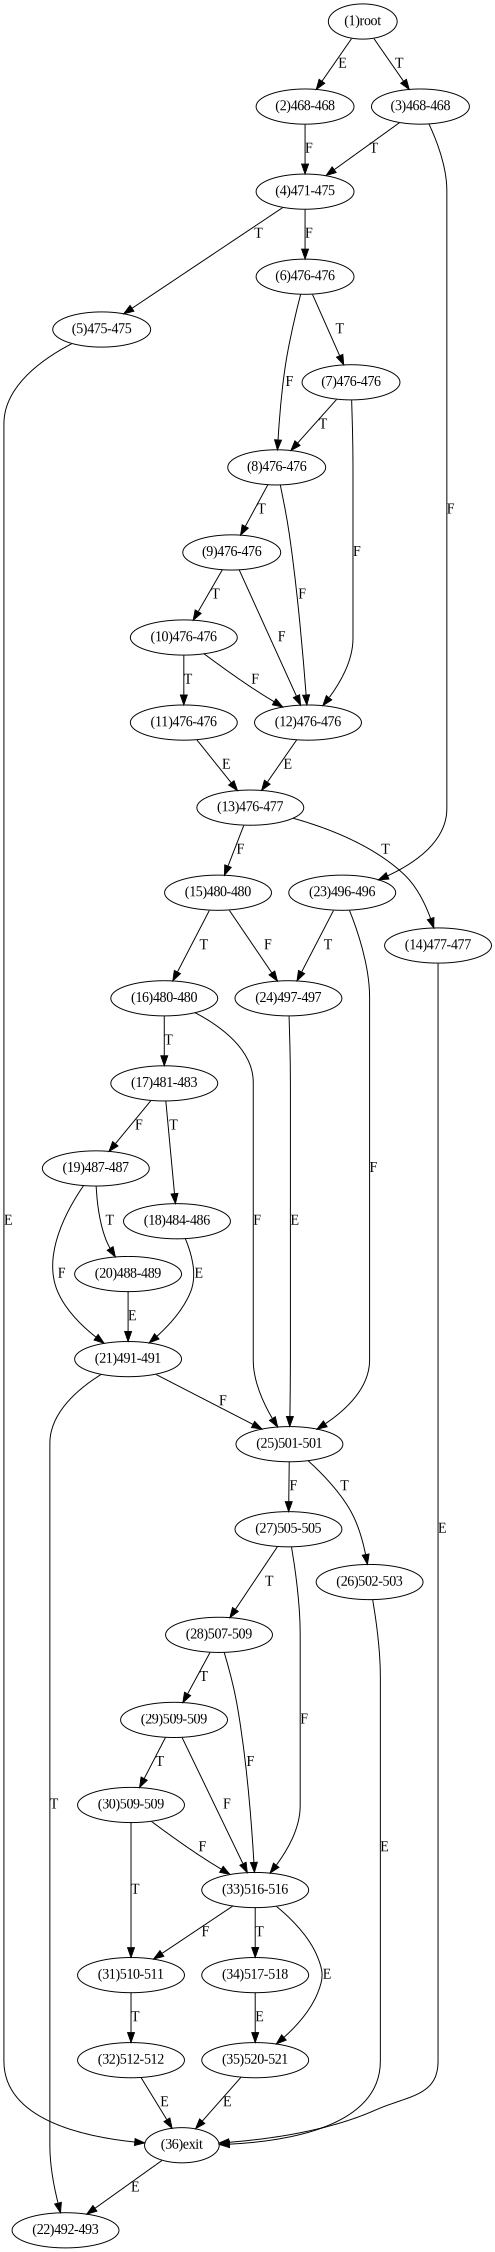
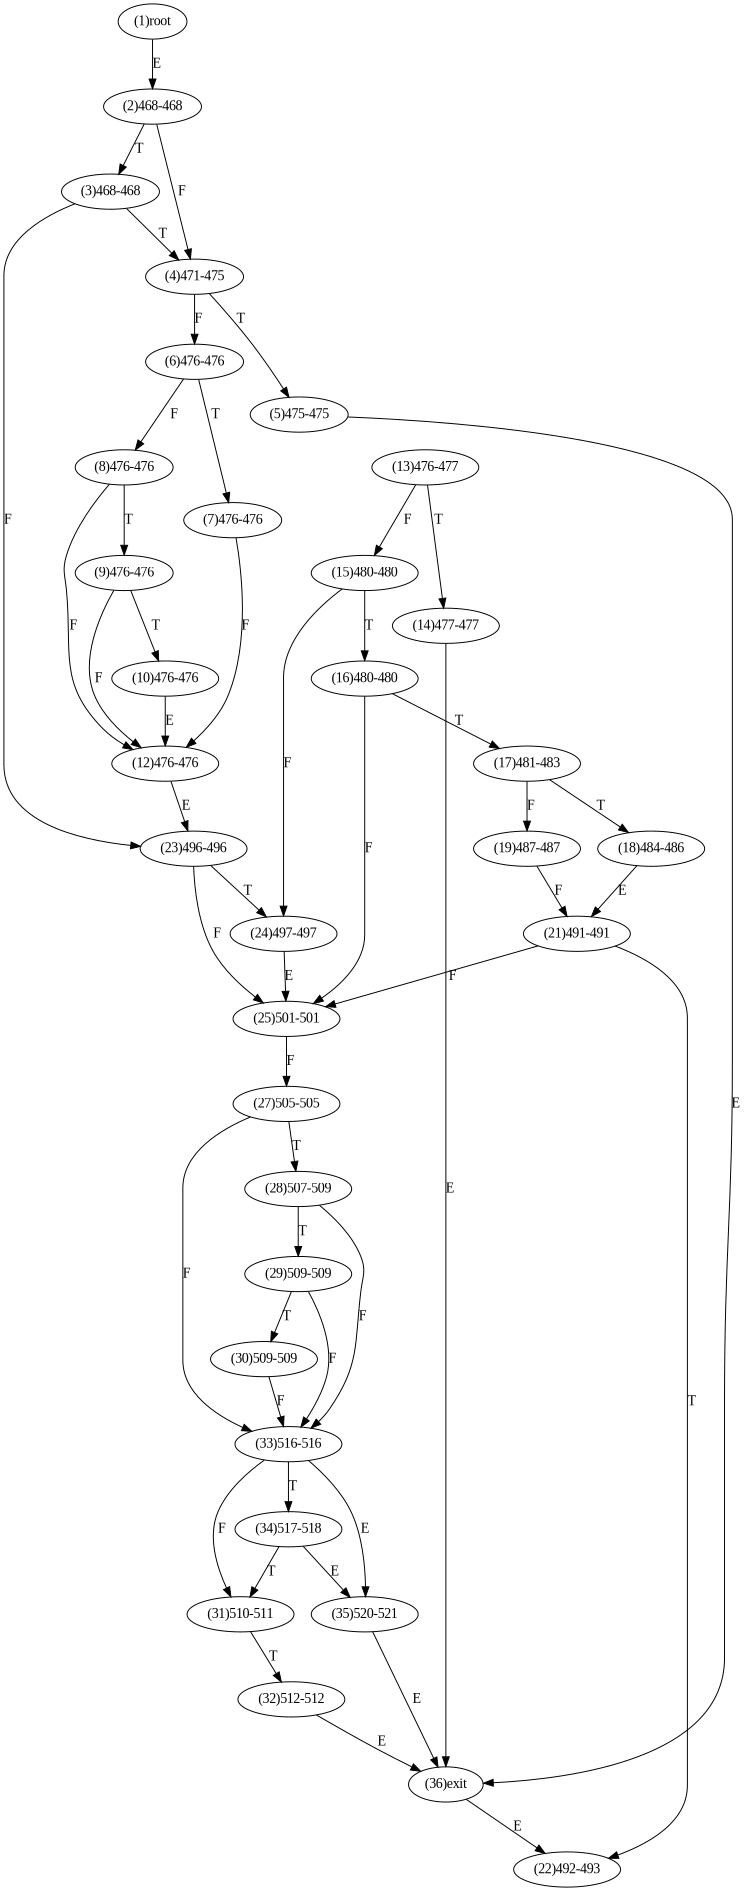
(389, 60) -> (134, 145)
(317, 421) -> none
(255, 680) -> (170, 721)
(184, 723) -> none
(282, 761) -> (178, 801)
(128, 1274) -> none
(370, 1582) -> none
(131, 1885) -> (267, 1567)
